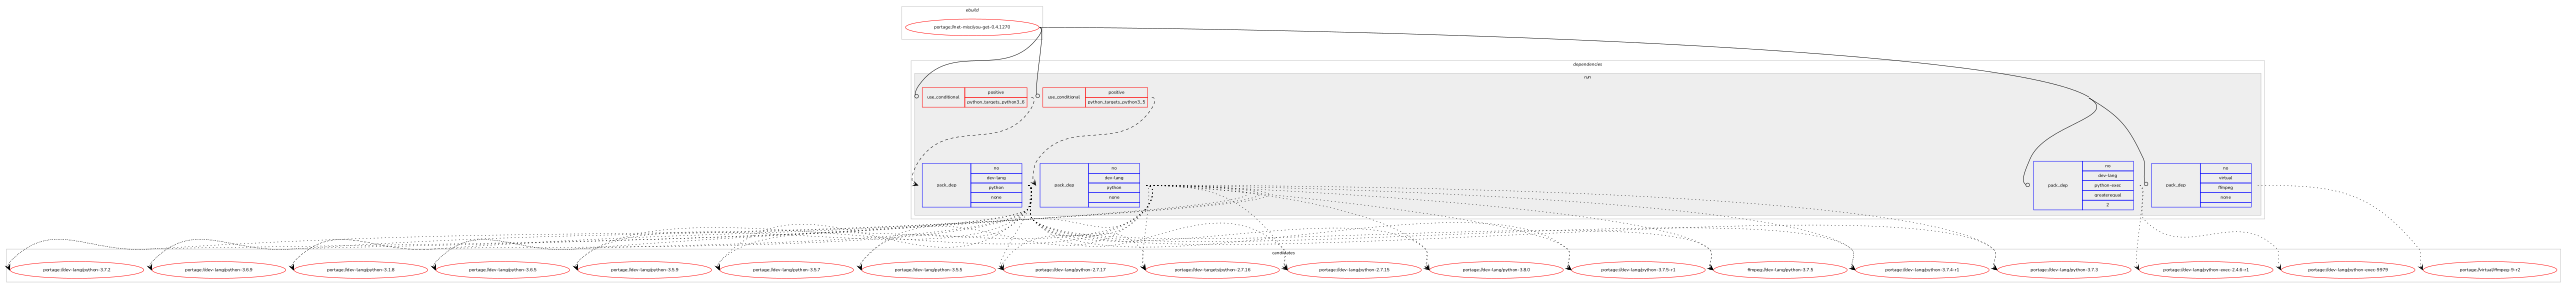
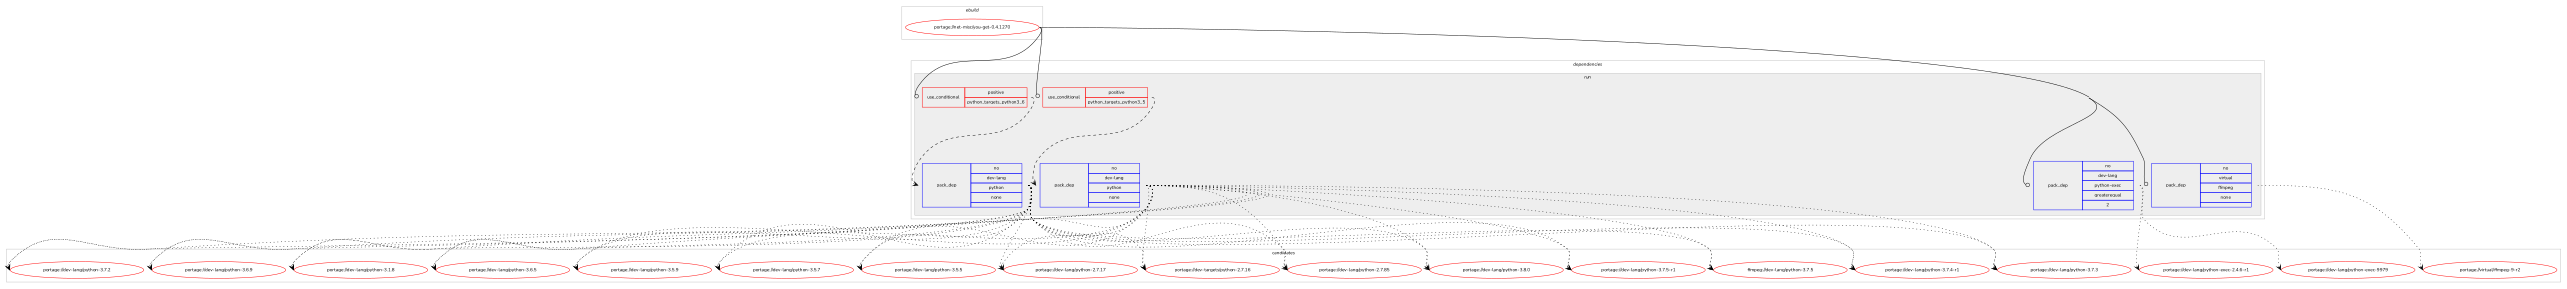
(1355, 270) -> (1355, 270)
